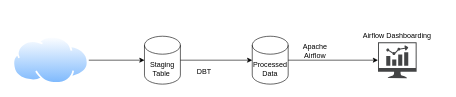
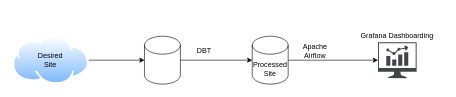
(398, 36) -> (398, 36)
none -> (50, 60)
(162, 69) -> none
(270, 69) -> (270, 69)
(204, 72) -> (204, 51)
